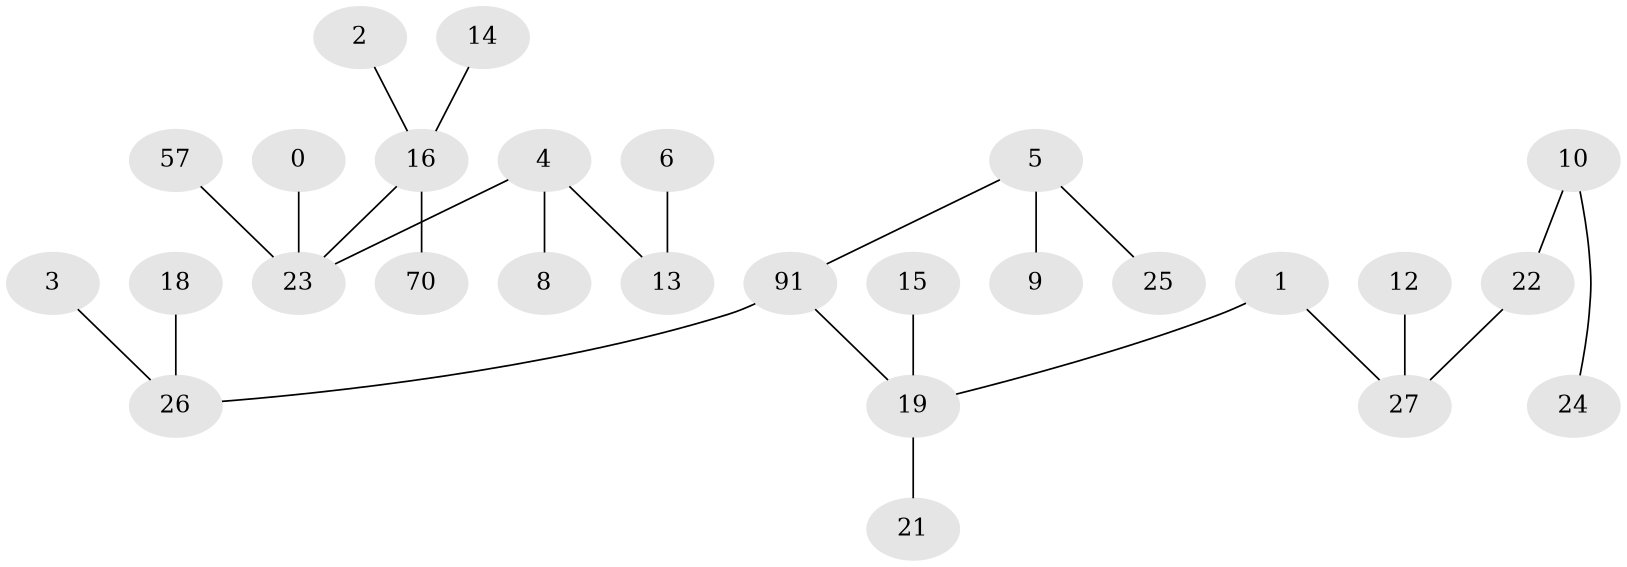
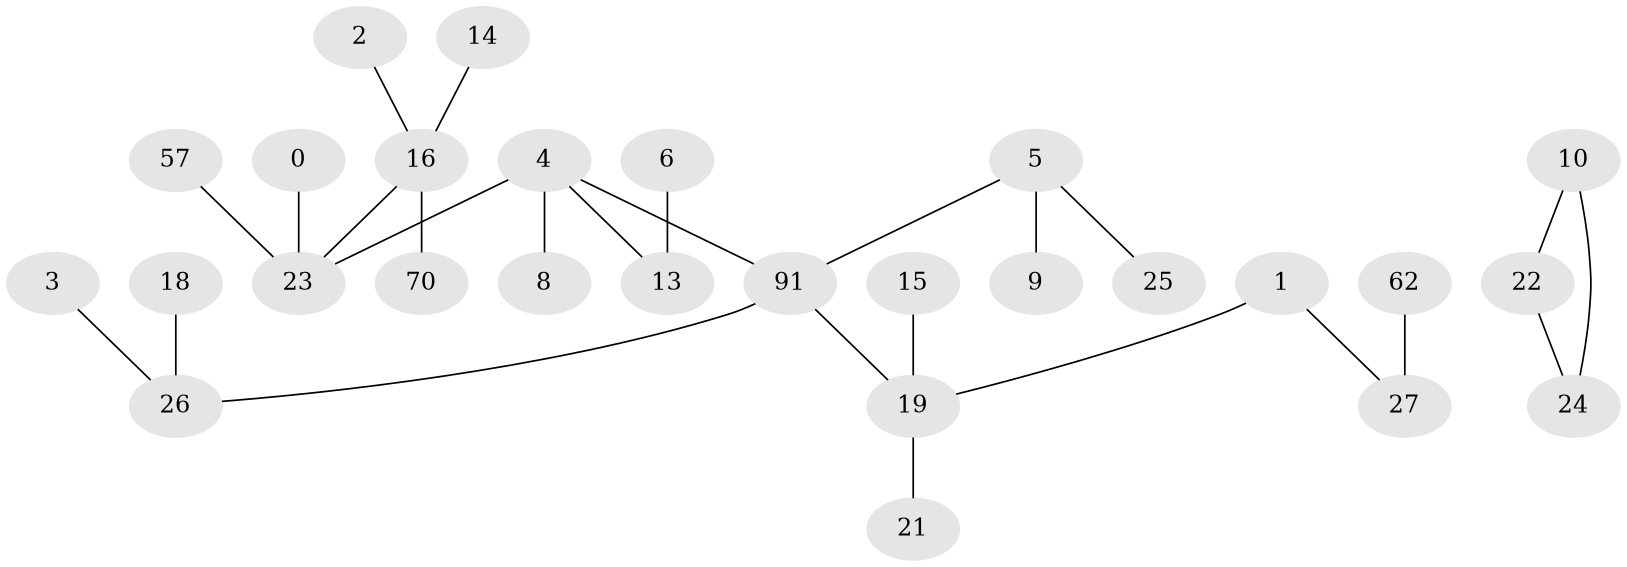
none -> (654, 216)
(1405, 283) -> (1405, 283)
(1466, 345) -> (1551, 344)
